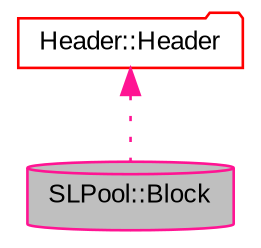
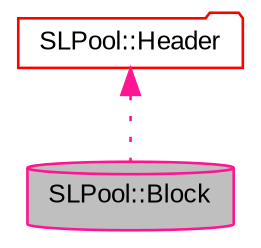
(131, 43) -> (131, 43)
